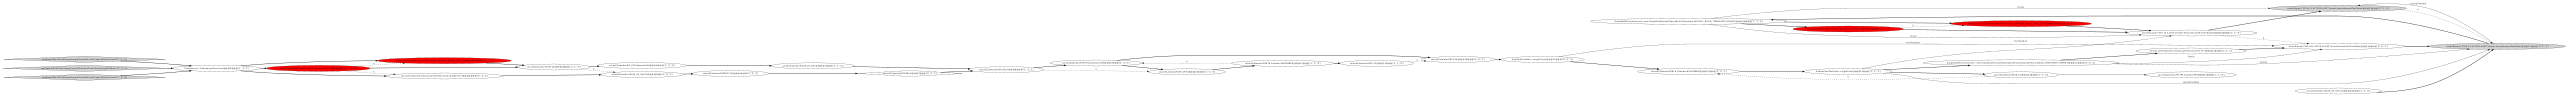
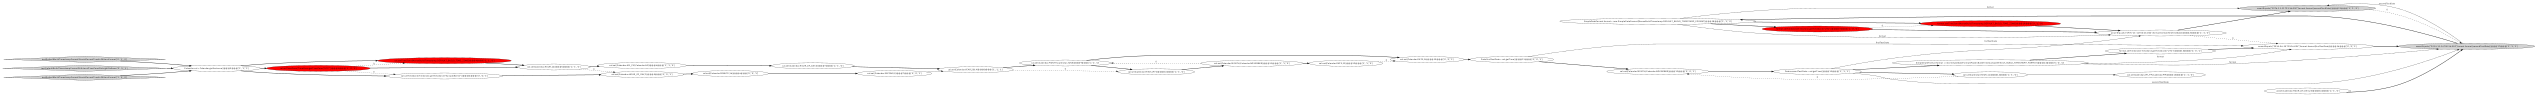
(956, 72) -> (934, 72)
(910, 74) -> (894, 74)
